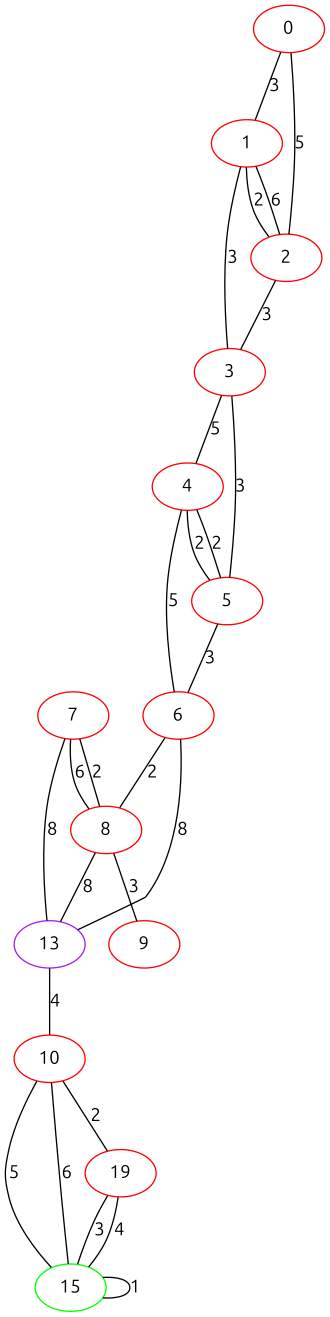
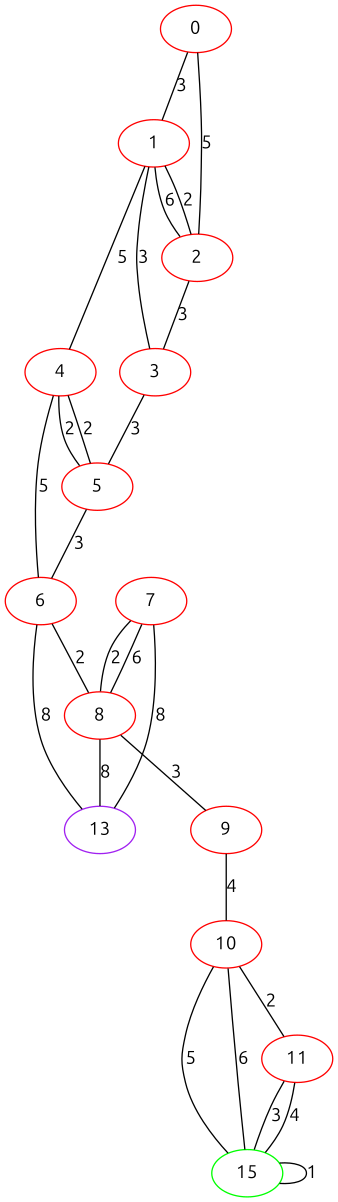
(209, 429) -> (107, 258)
(50, 1002) -> (226, 887)
(121, 1173) -> (297, 1059)
